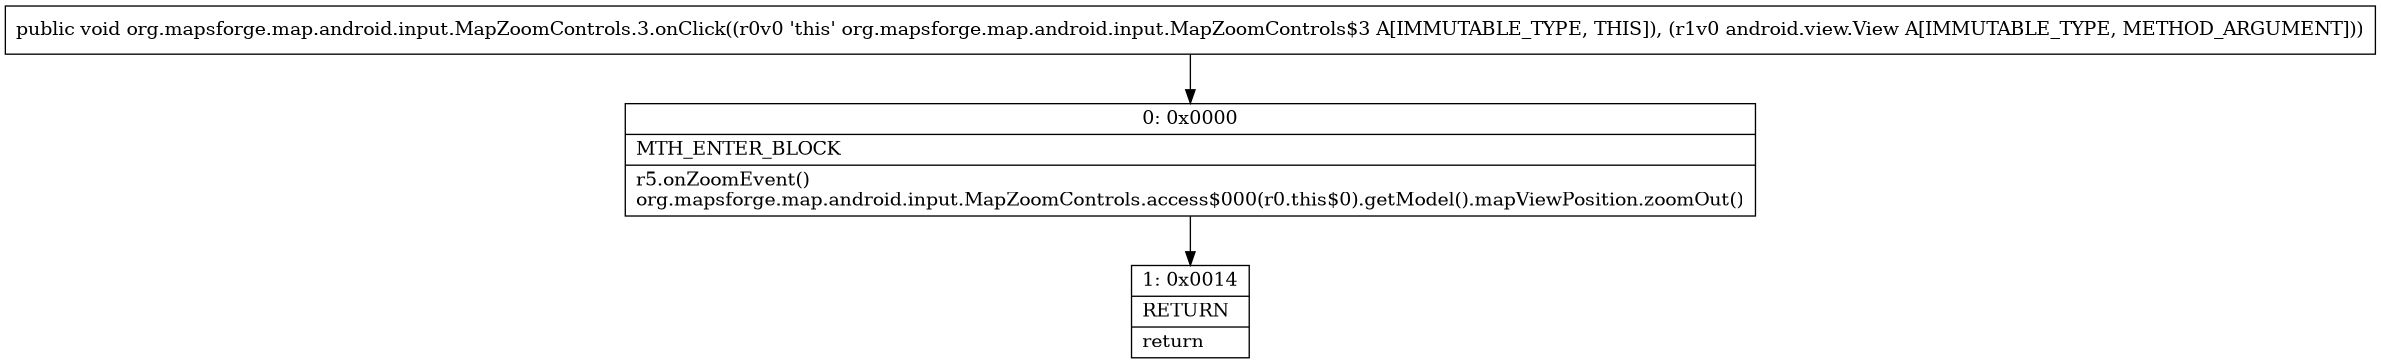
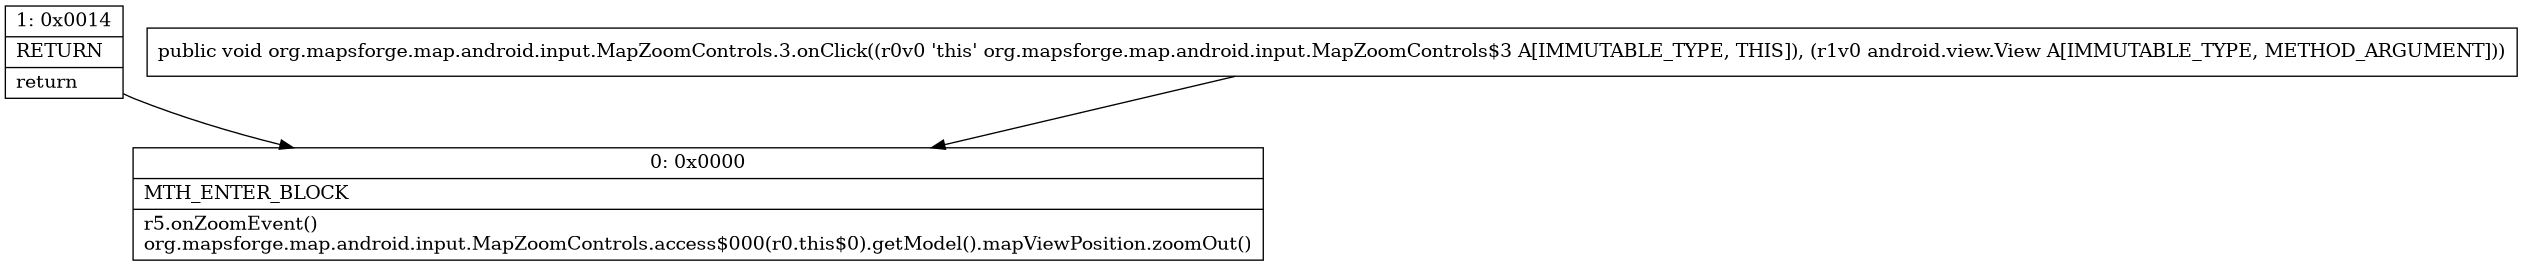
(1190, 234) -> (201, 122)
